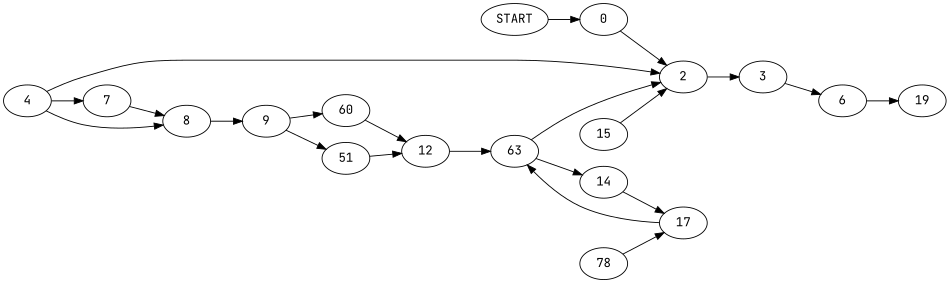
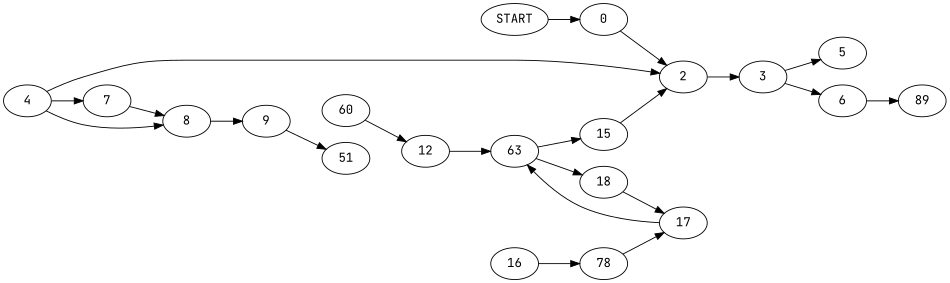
none -> (843, 53)
(922, 101) -> (922, 101)
(589, 107) -> (555, 144)
(302, 116) -> none
(381, 155) -> none
(604, 182) -> (604, 182)
none -> (515, 264)
